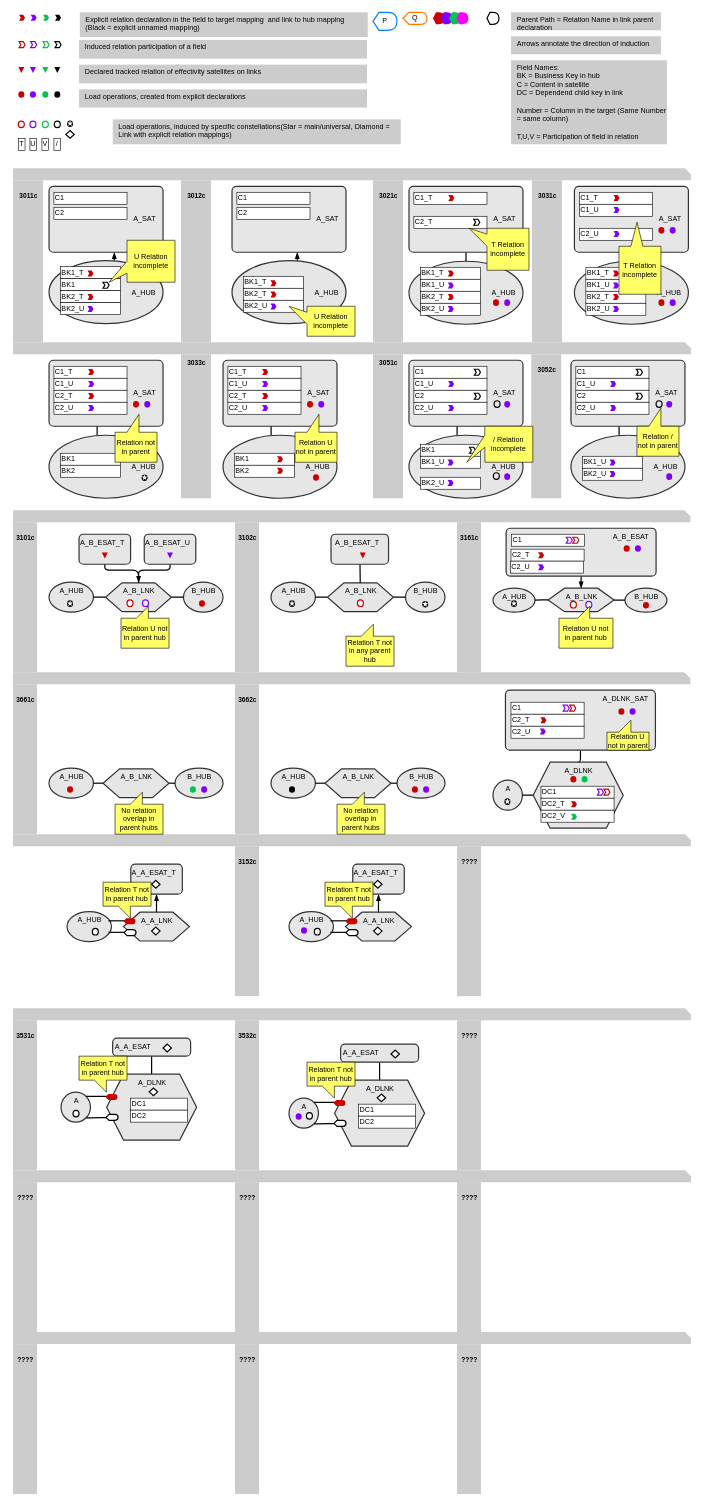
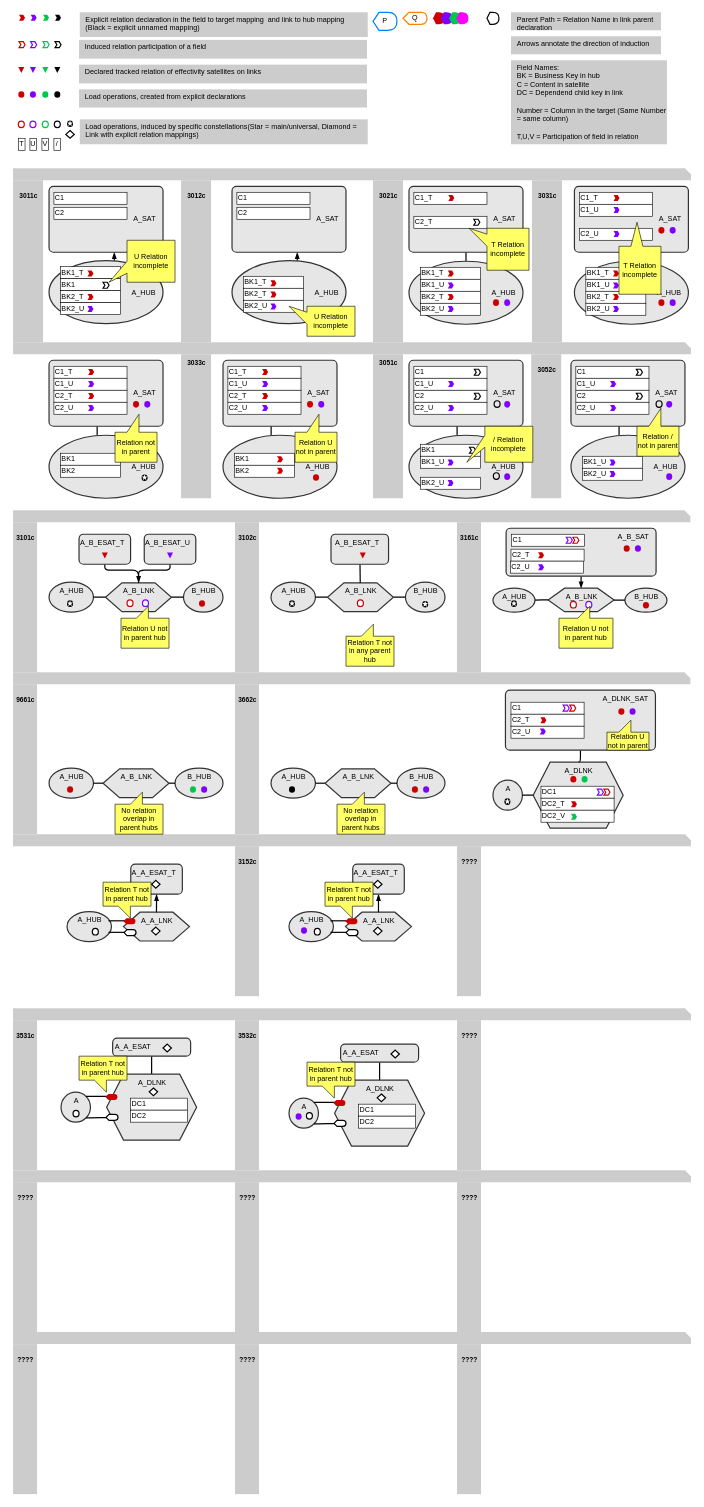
(257, 132) -> (224, 132)
(633, 537) -> (635, 537)
(26, 693) -> (26, 693)
